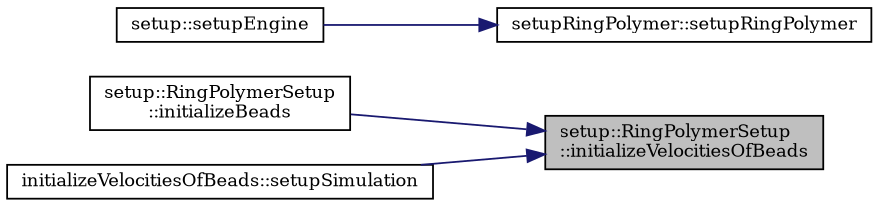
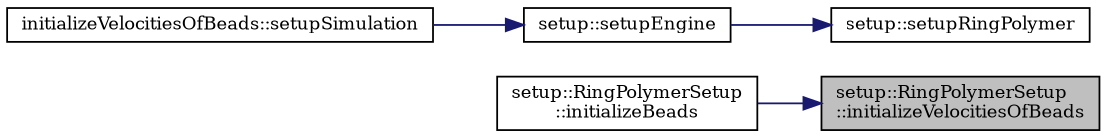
(684, 25) -> (960, 25)
(474, 160) -> (469, 25)
